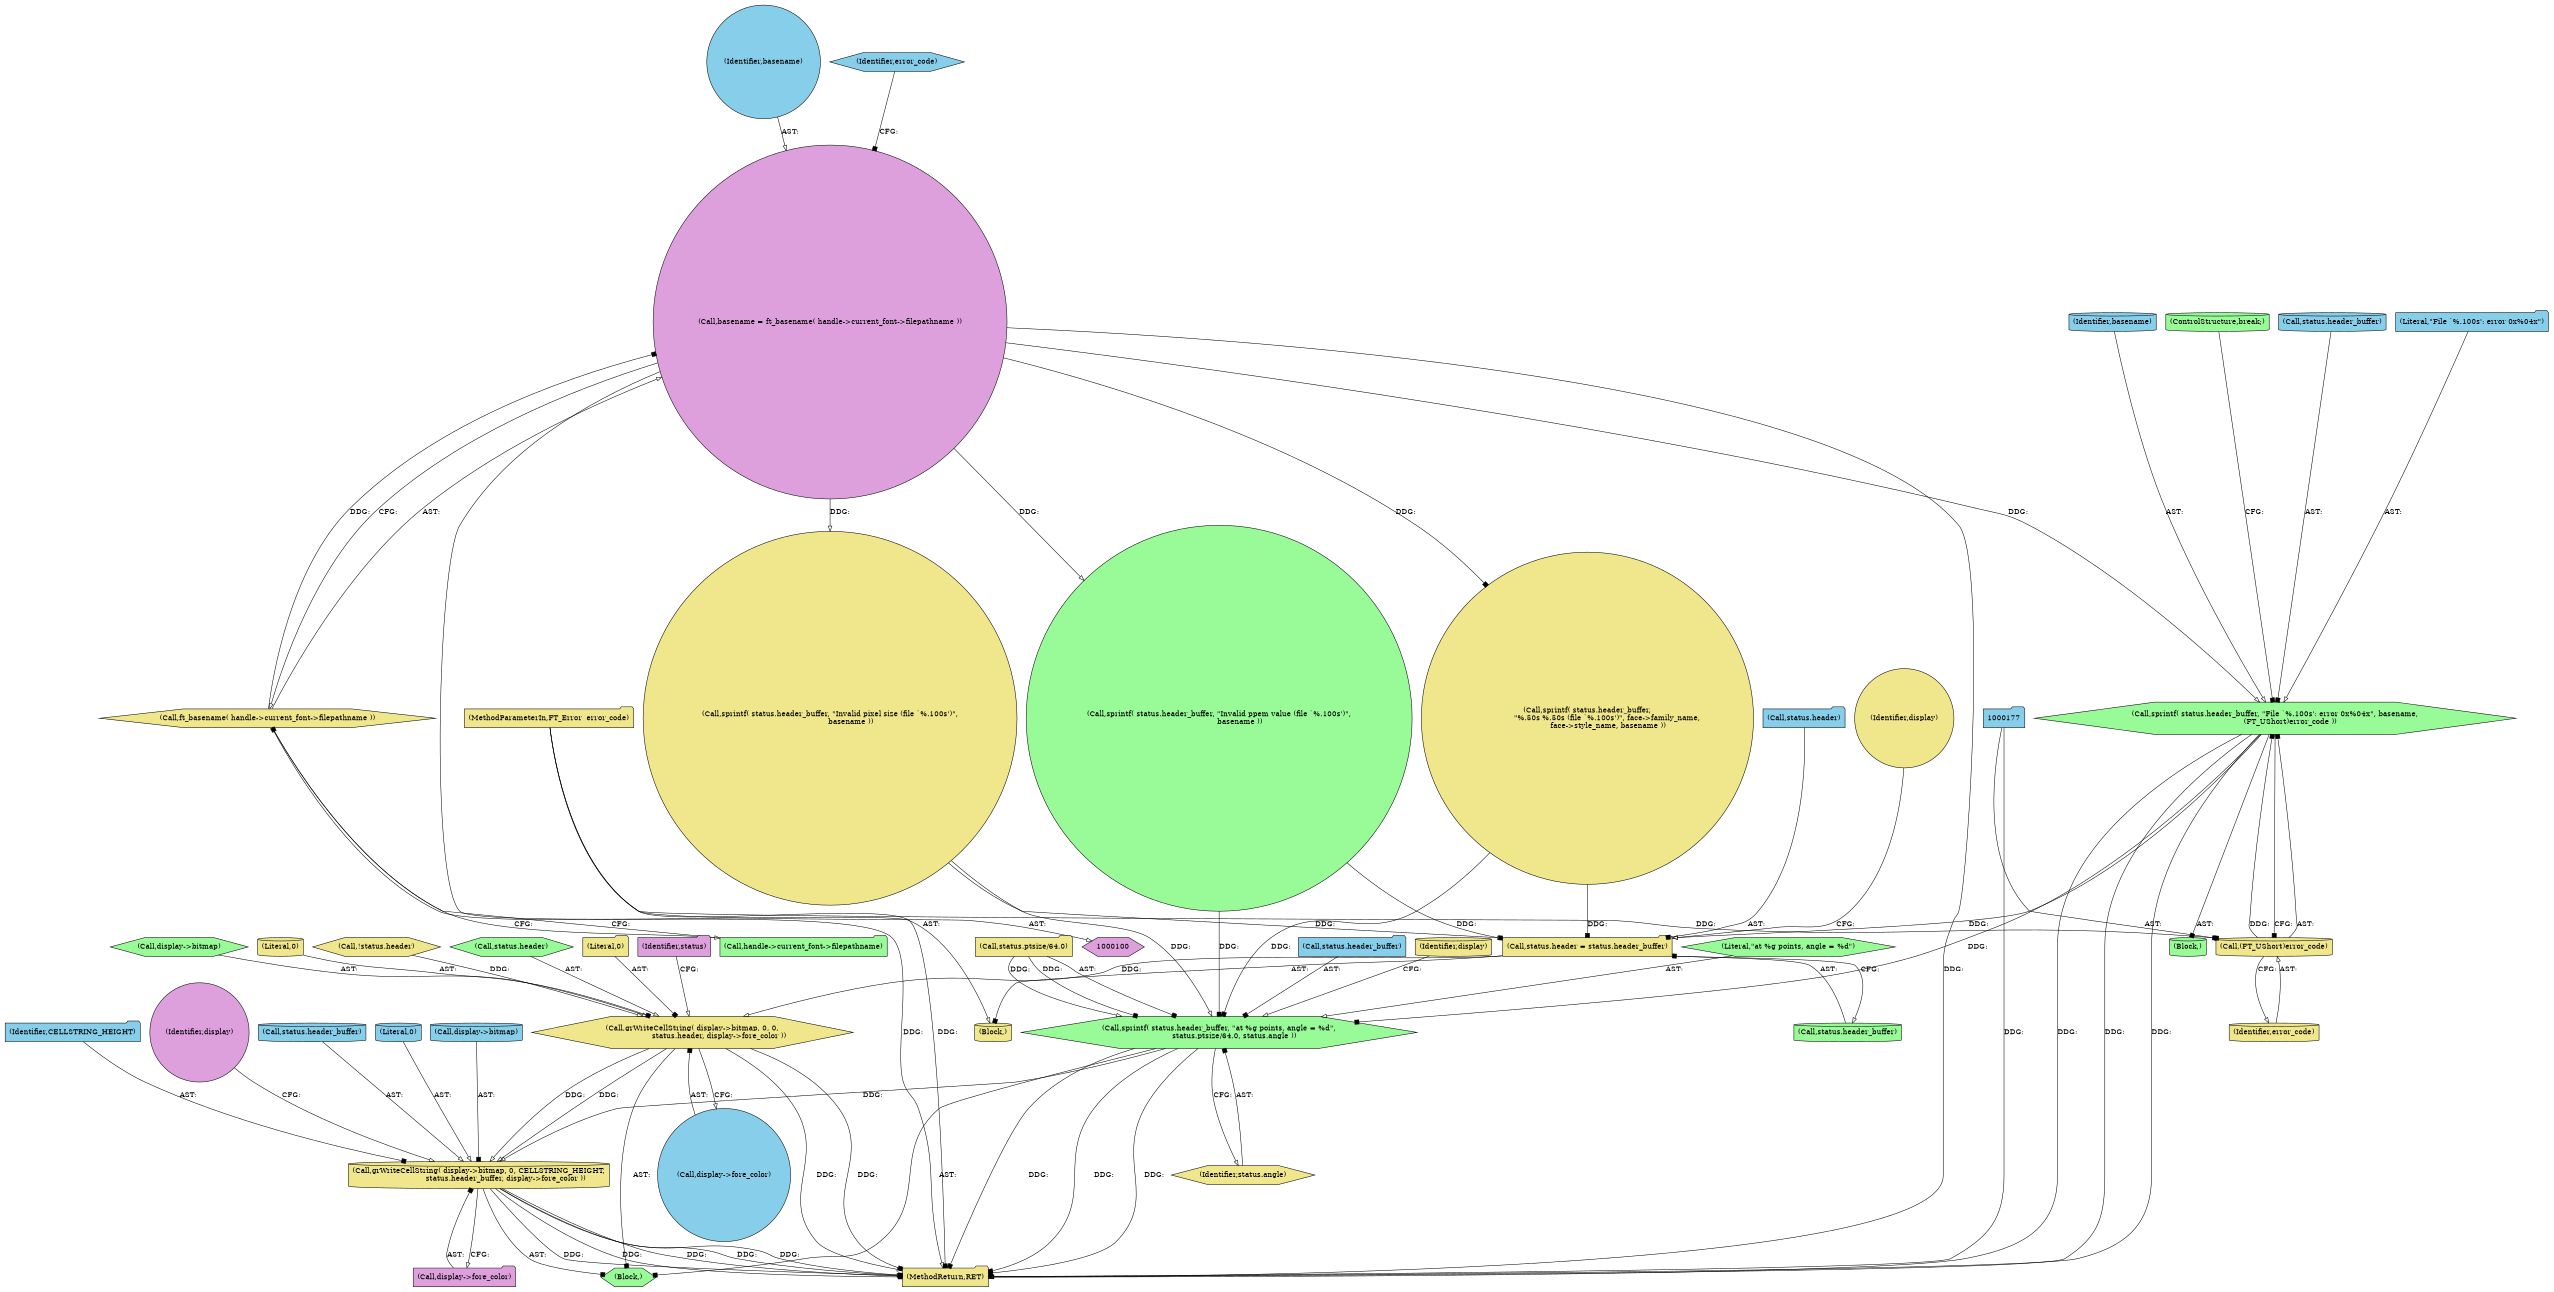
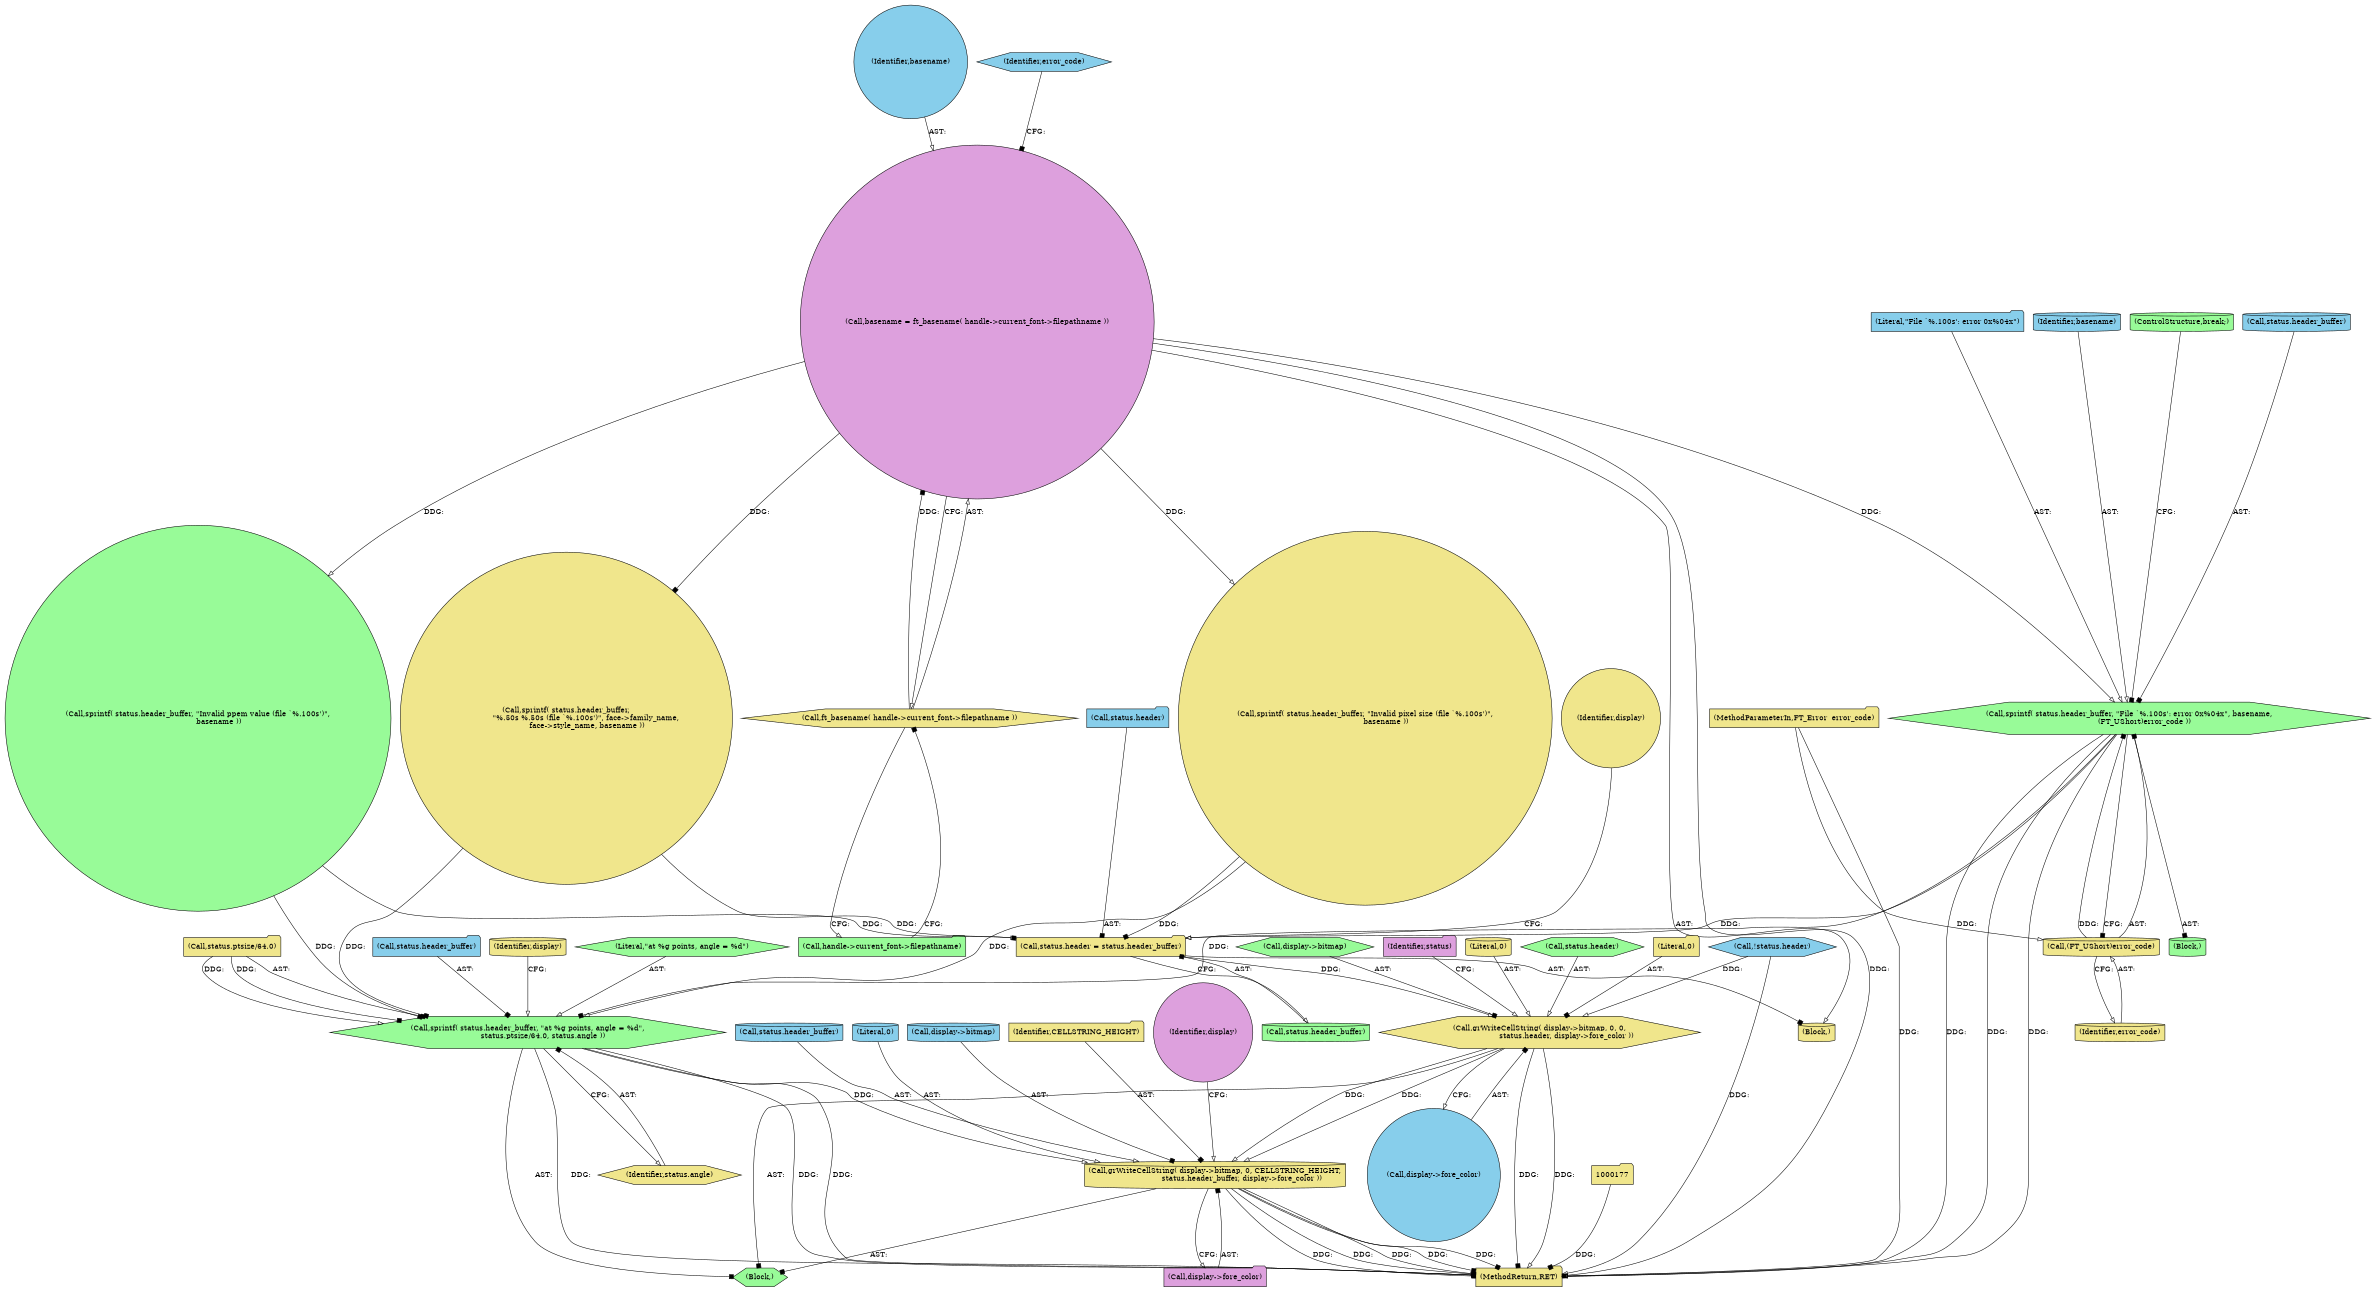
(2004, 718) -> (1612, 1175)
(2027, 908) -> none
(1277, 919) -> (1865, 894)
(837, 924) -> (1706, 1143)
(377, 947) -> (1772, 947)
(1113, 947) -> none
(73, 1032) -> (1076, 1032)
